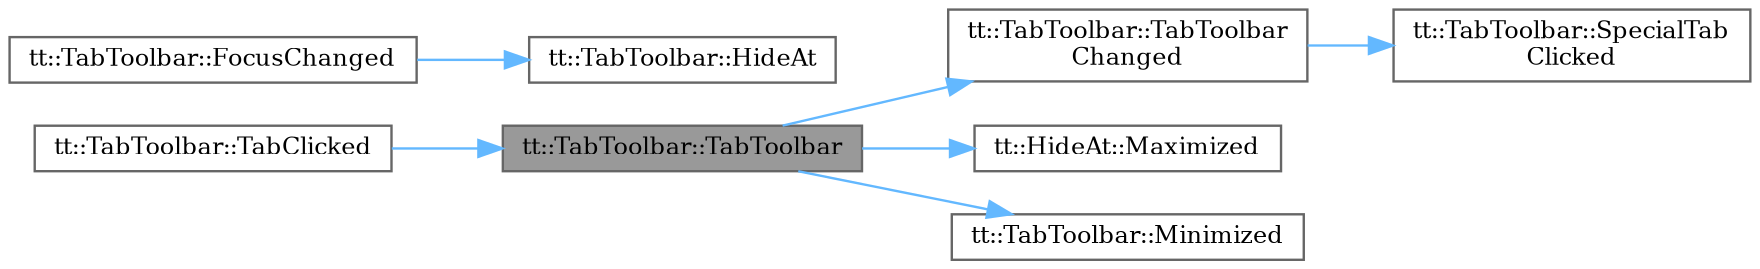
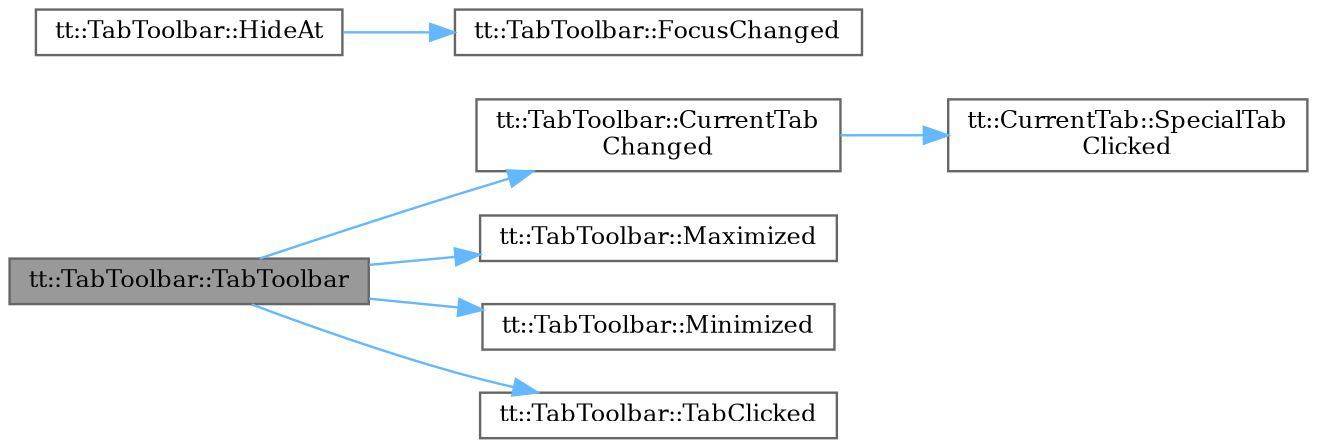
(1128, 45) -> (658, 135)
(1572, 45) -> (1128, 135)
(461, 60) -> (386, 32)
(435, 148) -> (381, 350)
(1128, 148) -> (658, 238)
